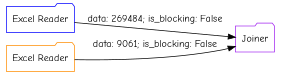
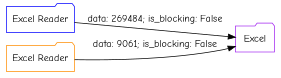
(255, 39) -> (255, 39)
